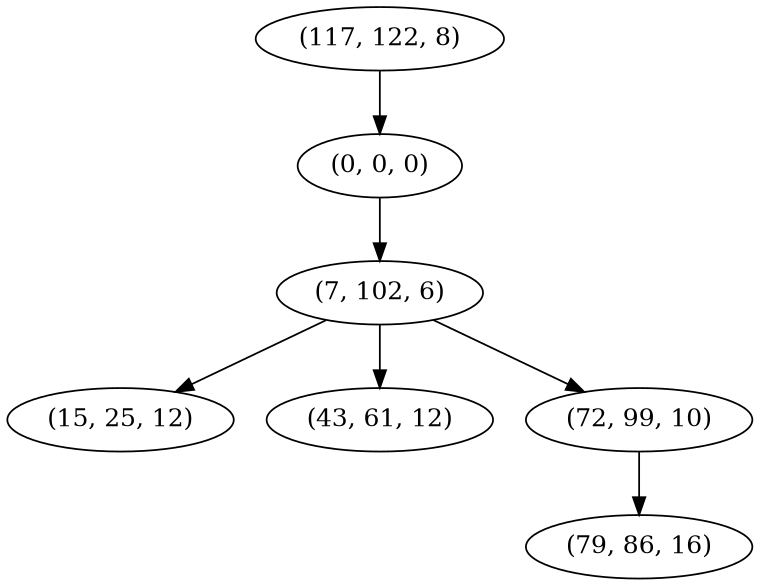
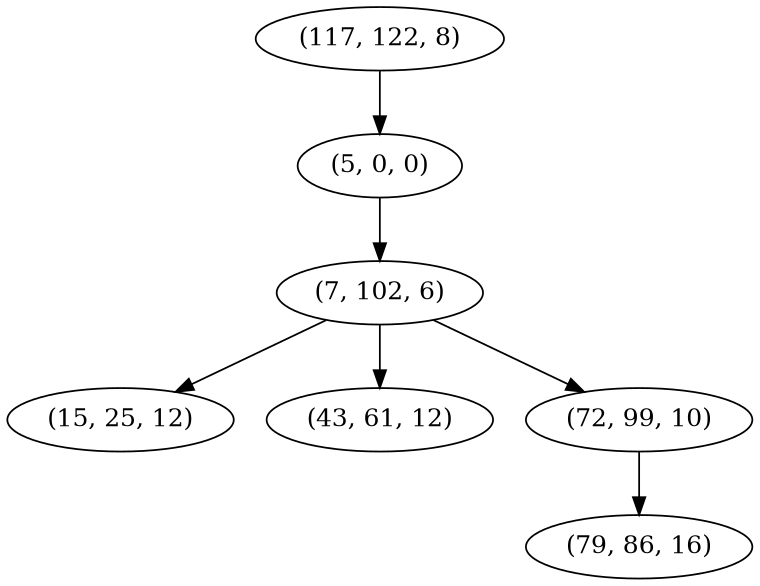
(380, 166) -> (380, 166)
